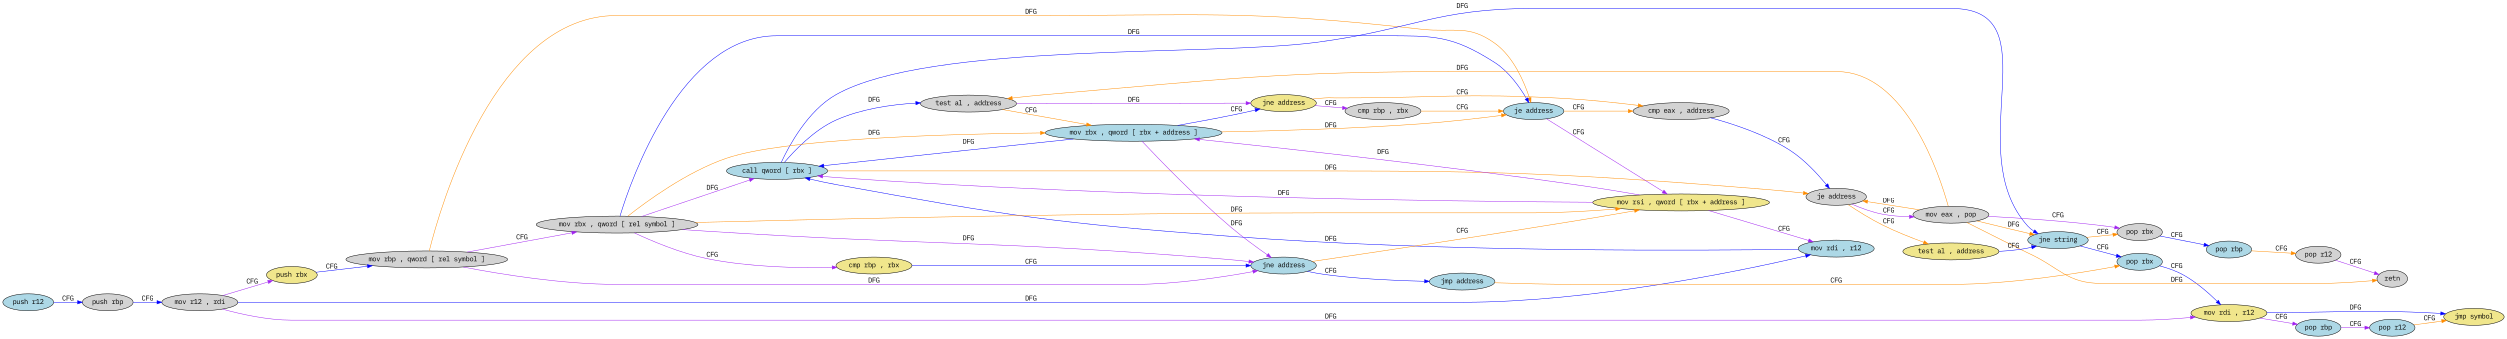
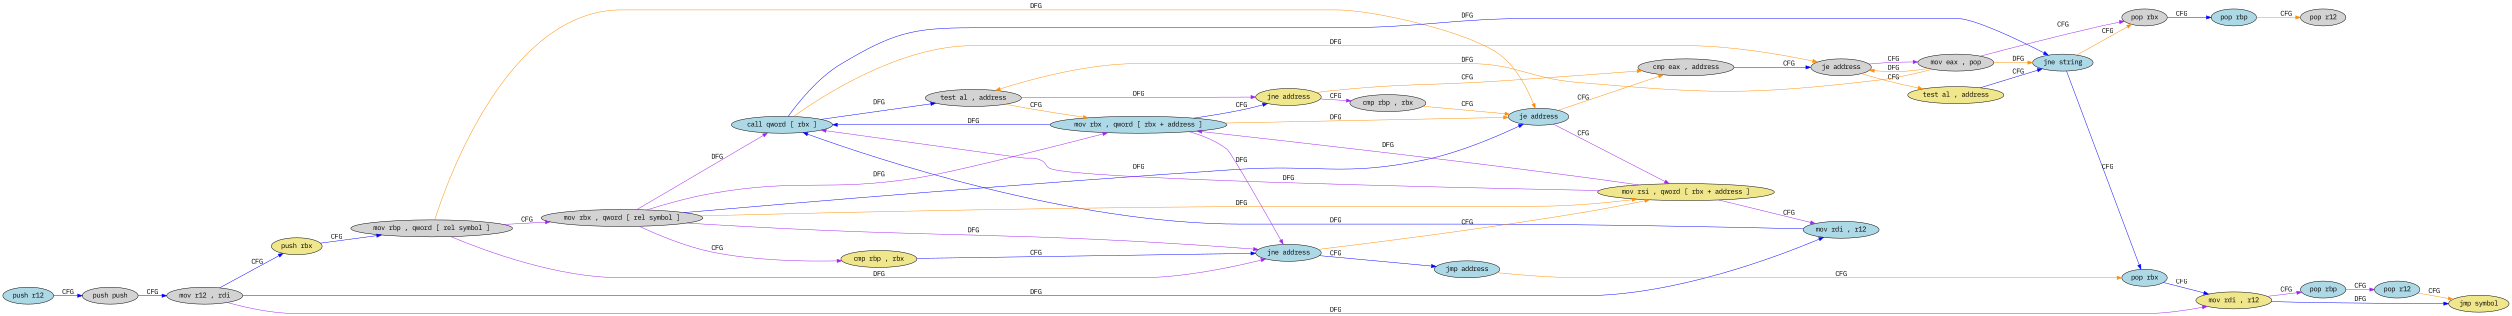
(825, 142) -> (876, 183)
(2392, 279) -> none
(245, 289) -> (249, 272)
(108, 302) -> (110, 296)
